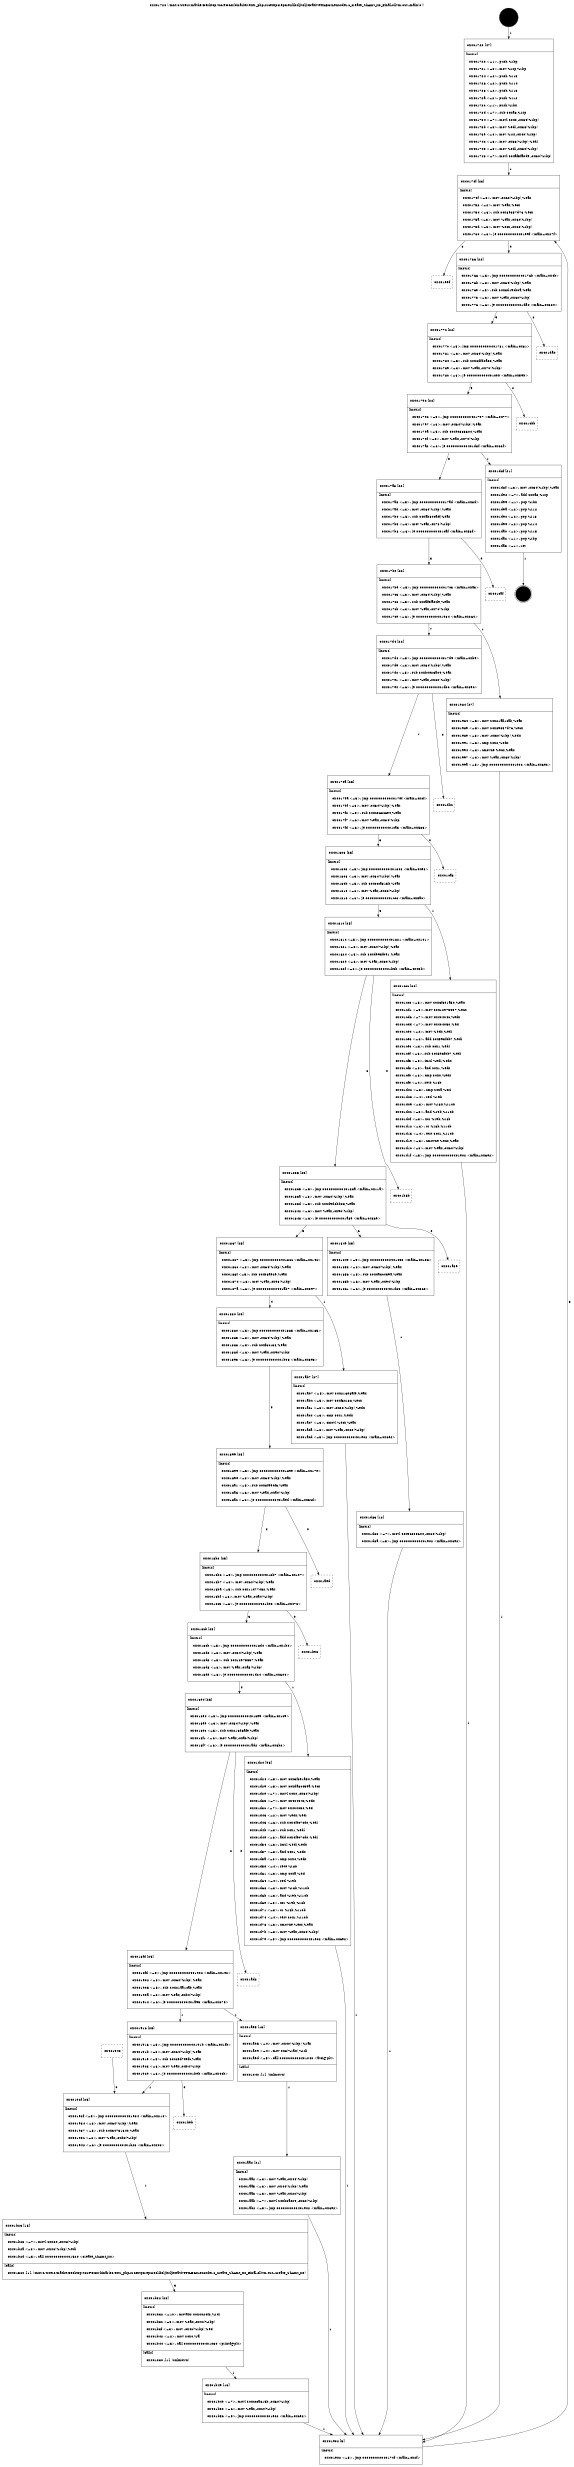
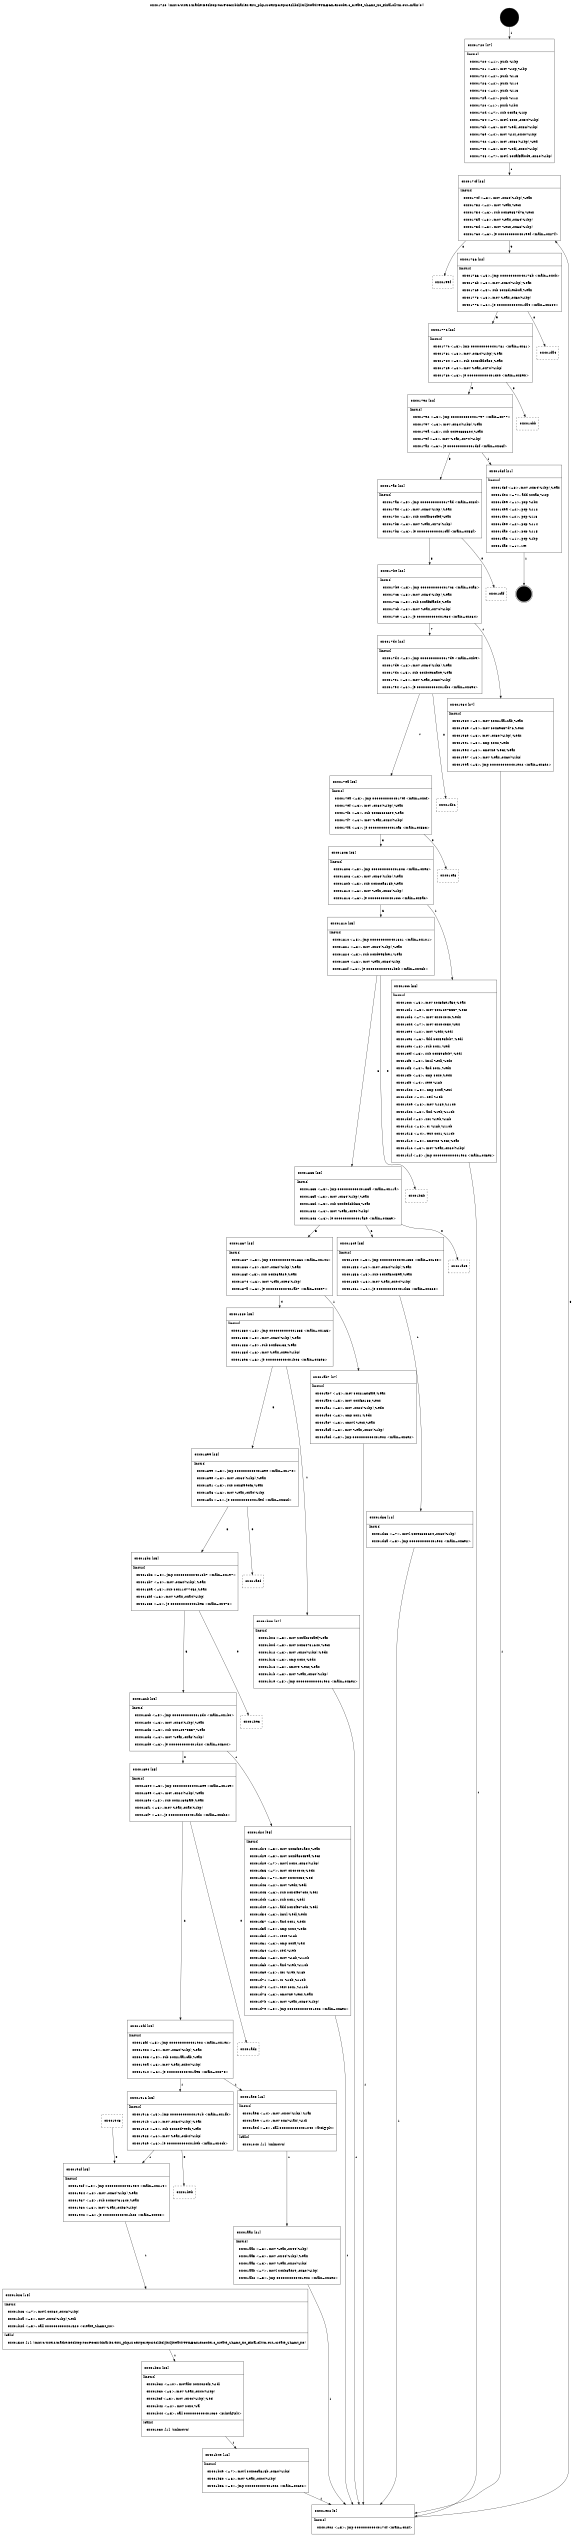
none -> (307, 1652)
(175, 2286) -> (175, 2356)
